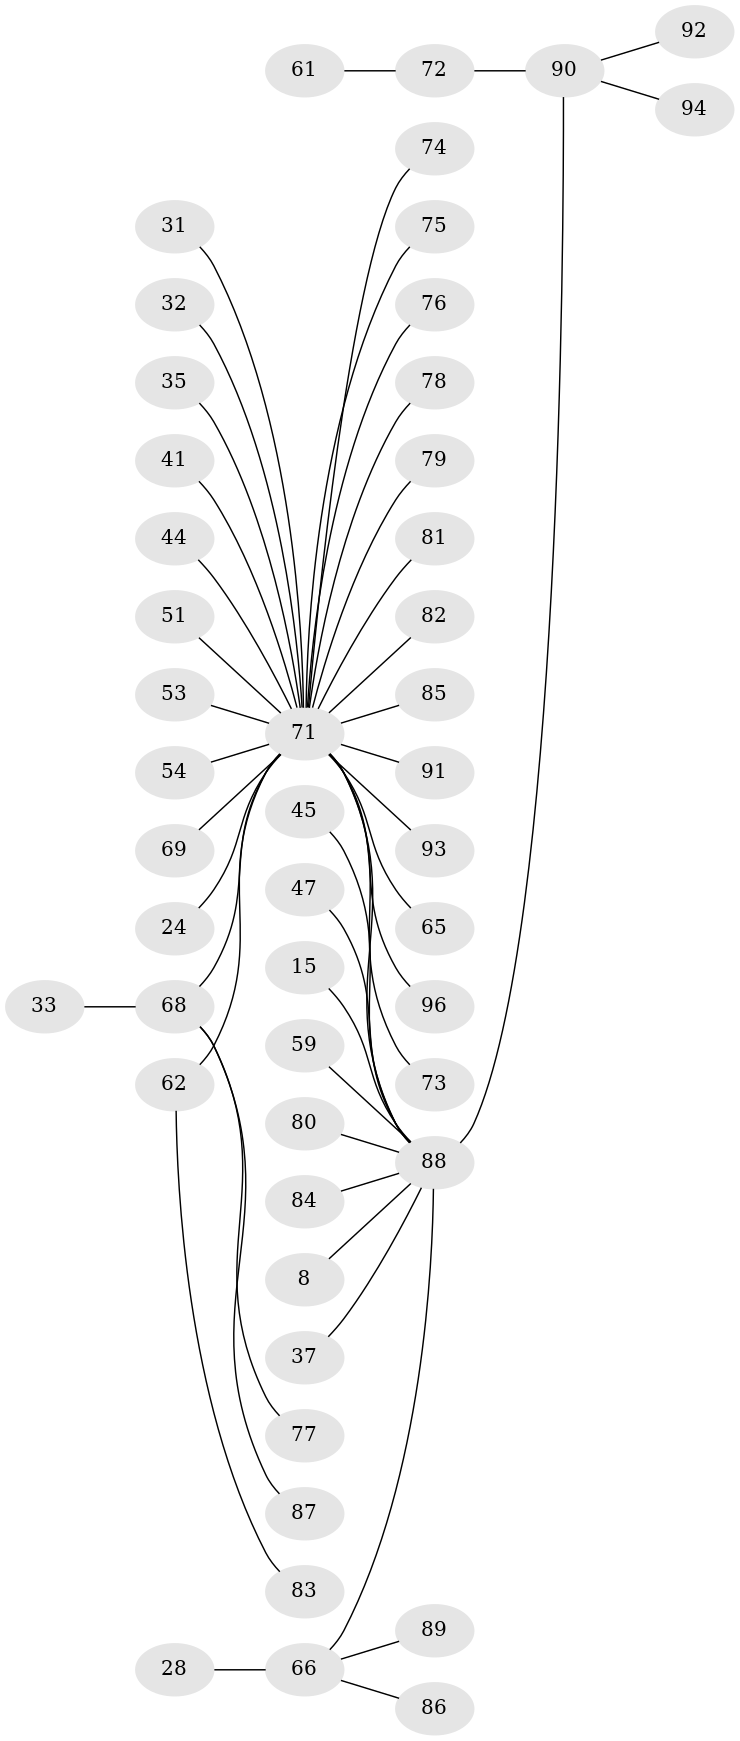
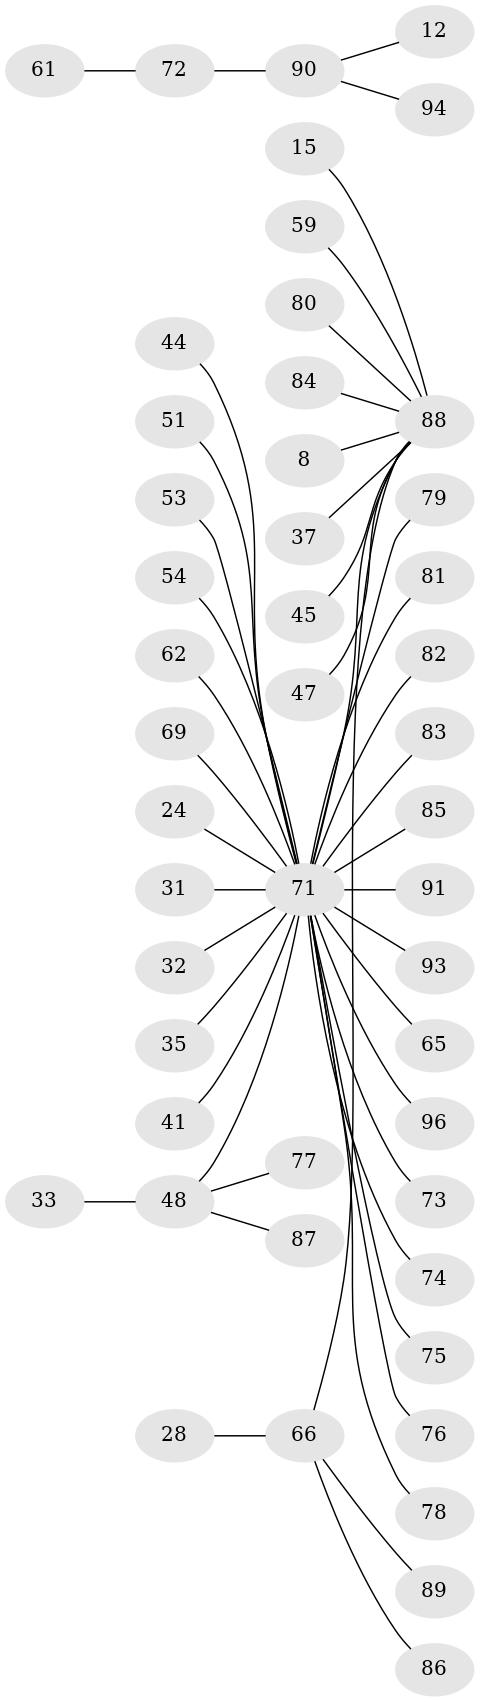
(695, 32) -> (435, 32)
(549, 626) -> none
(175, 1007) -> (175, 1202)
(200, 1348) -> (366, 809)
